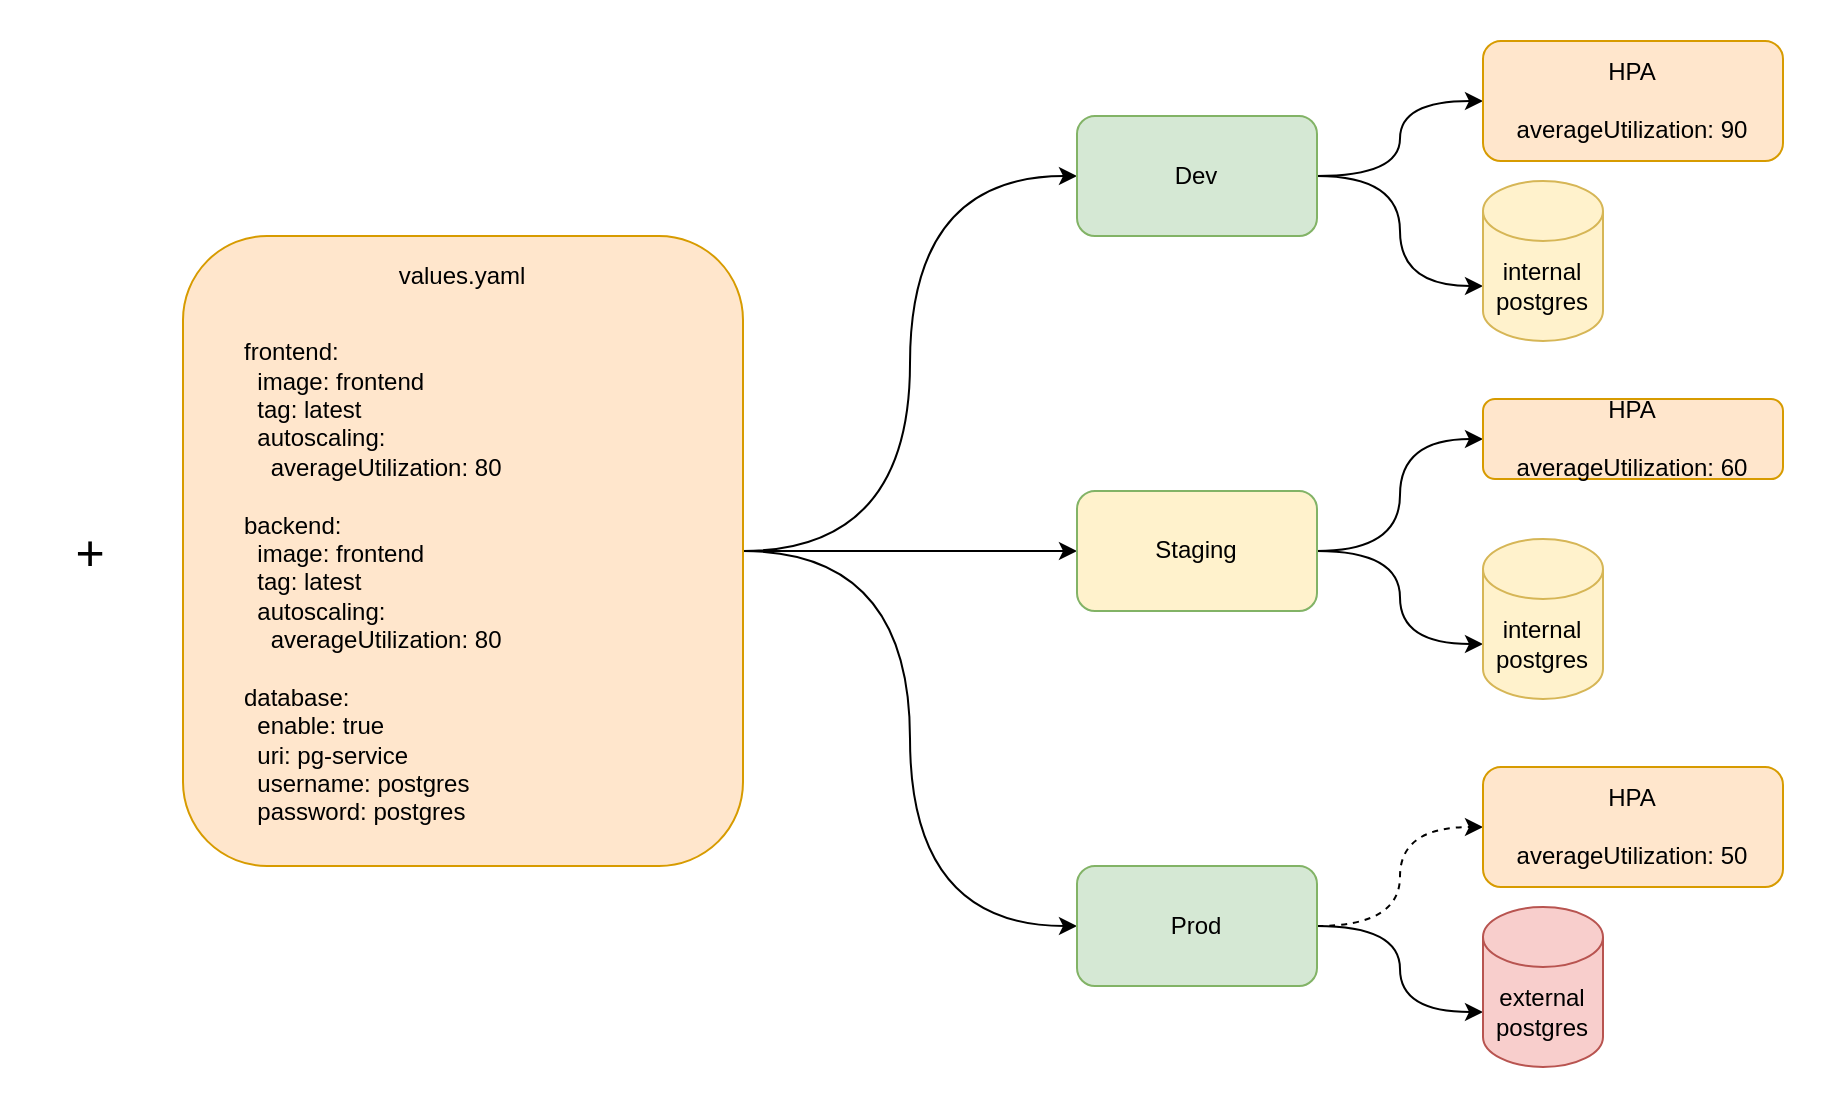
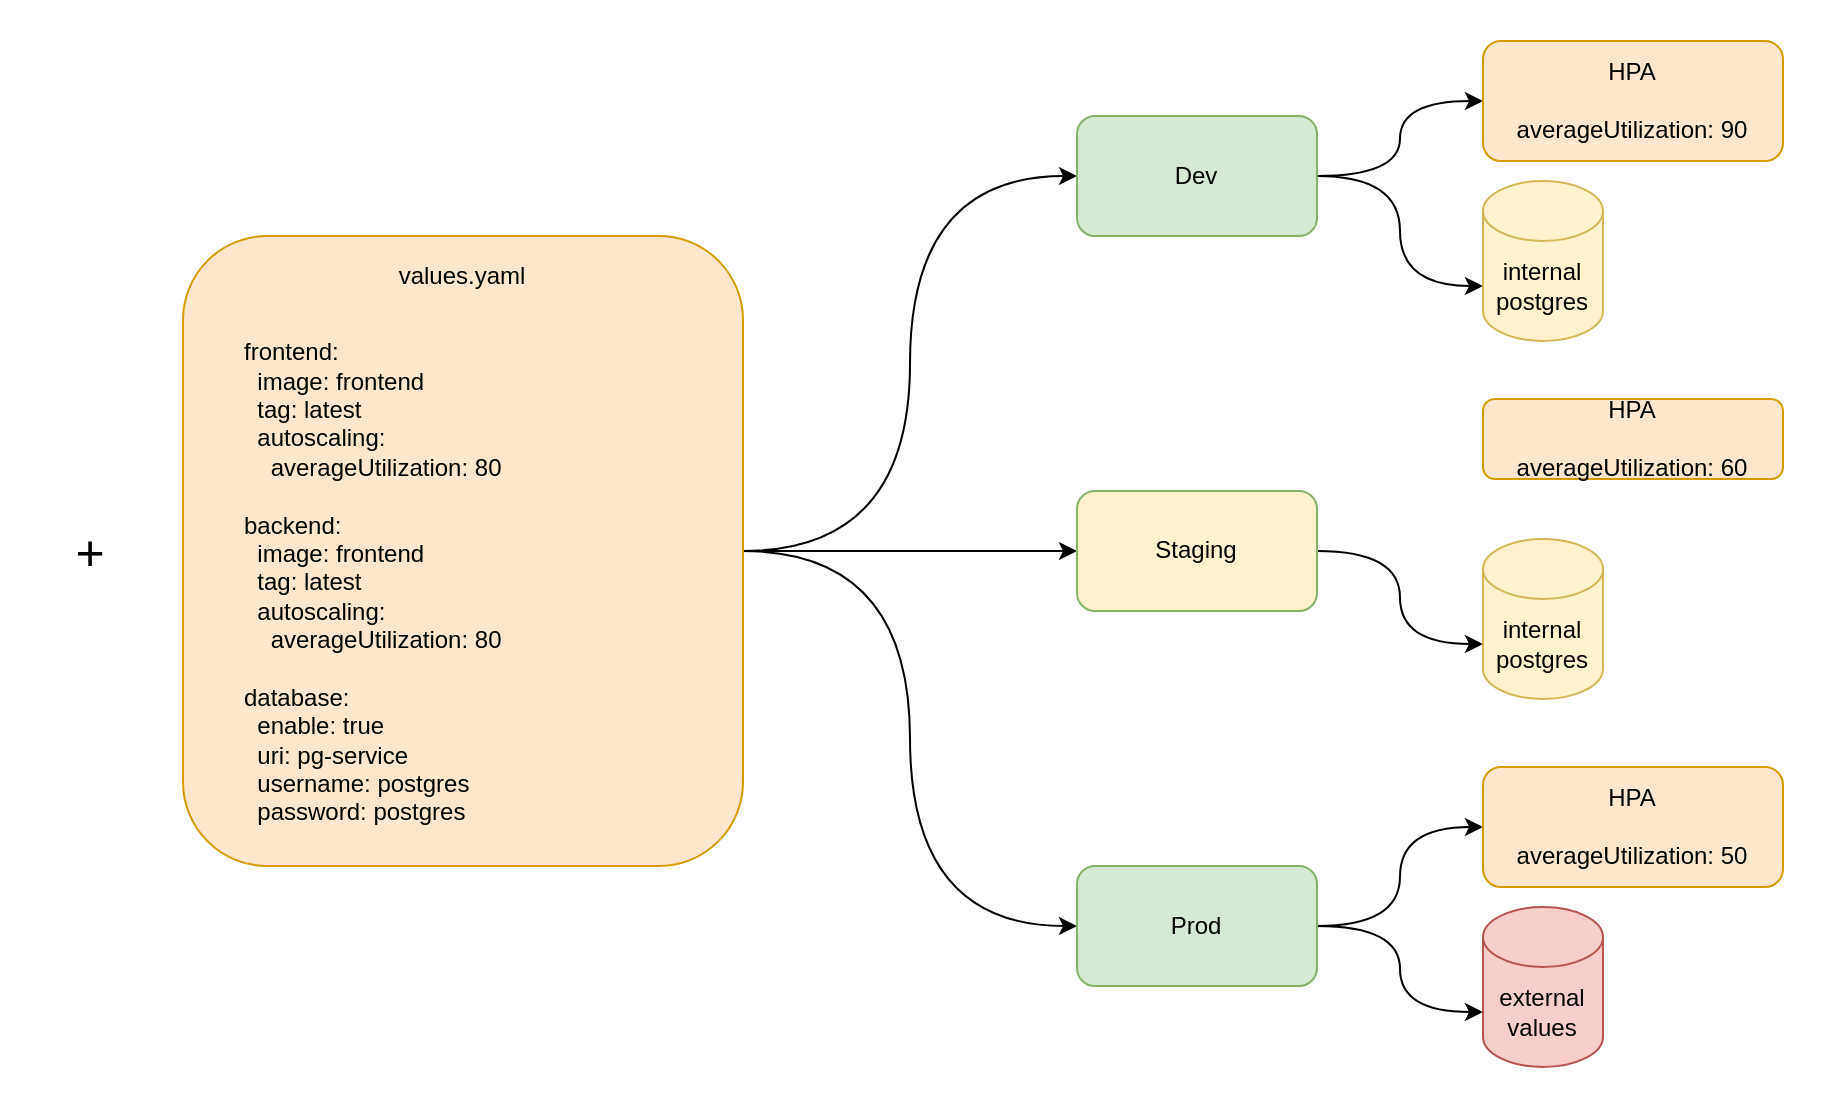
(1400, 489) -> none
(1401, 869) -> (1401, 869)
(1543, 1013) -> (1543, 1013)
